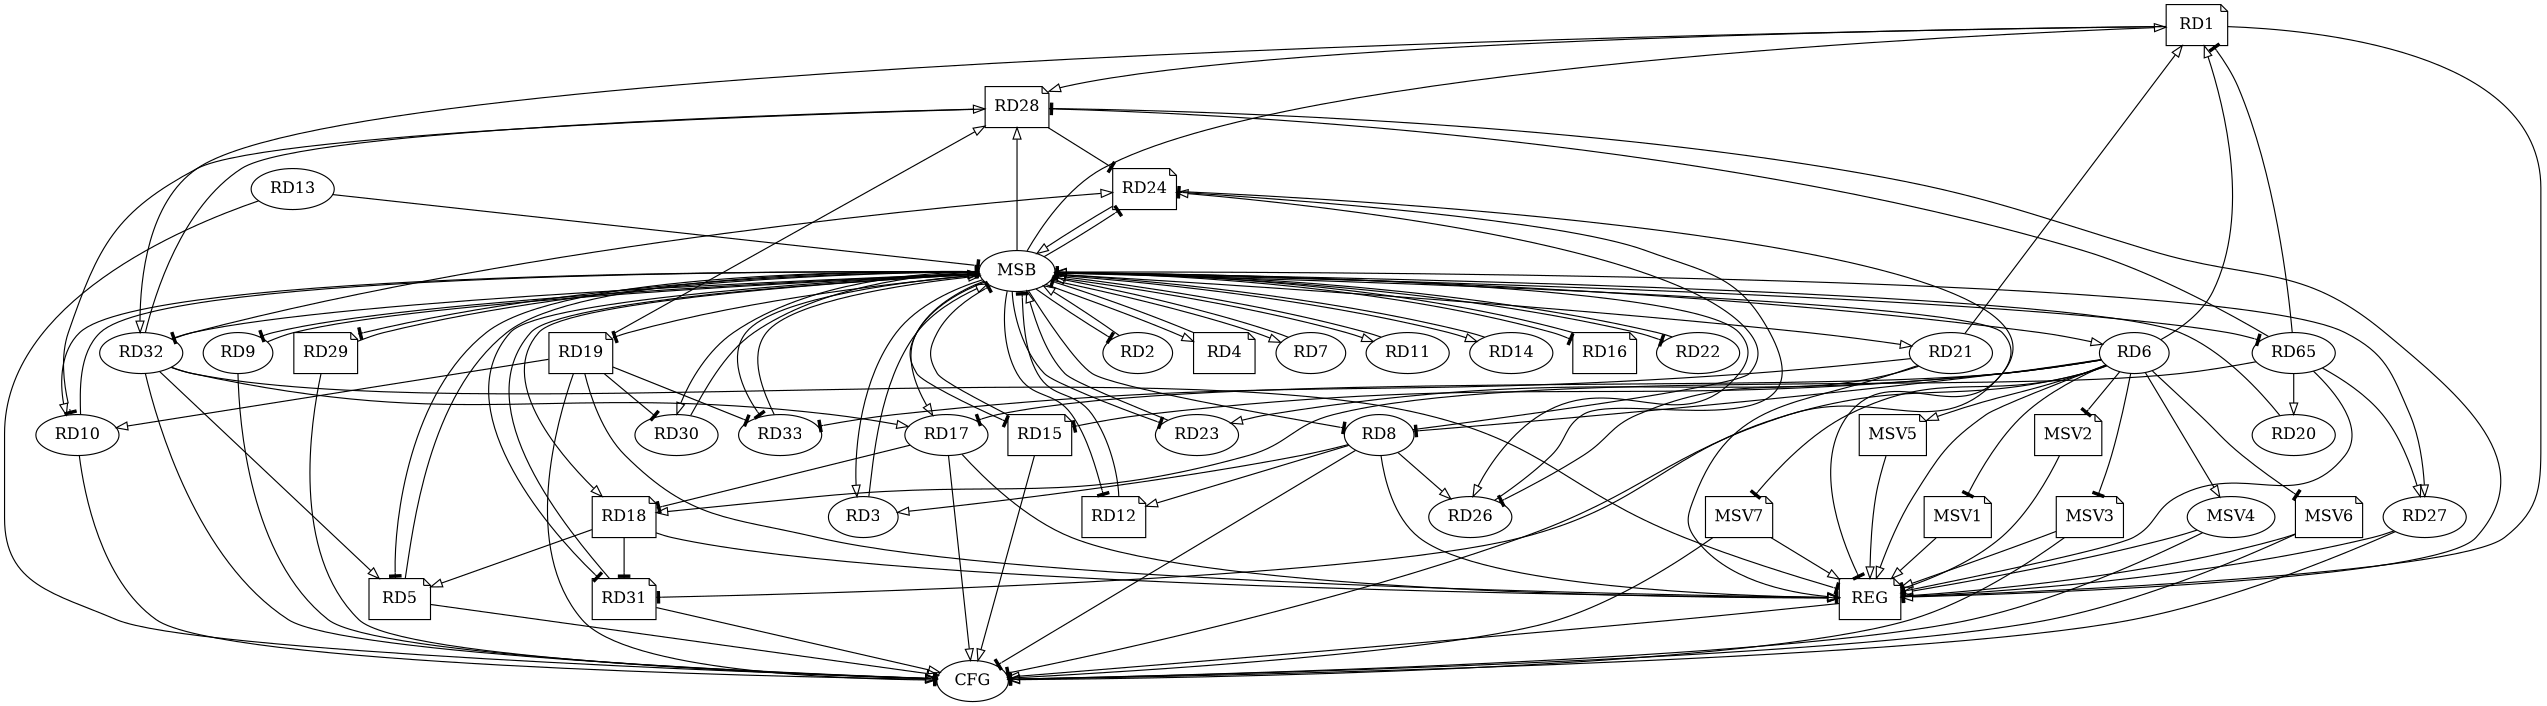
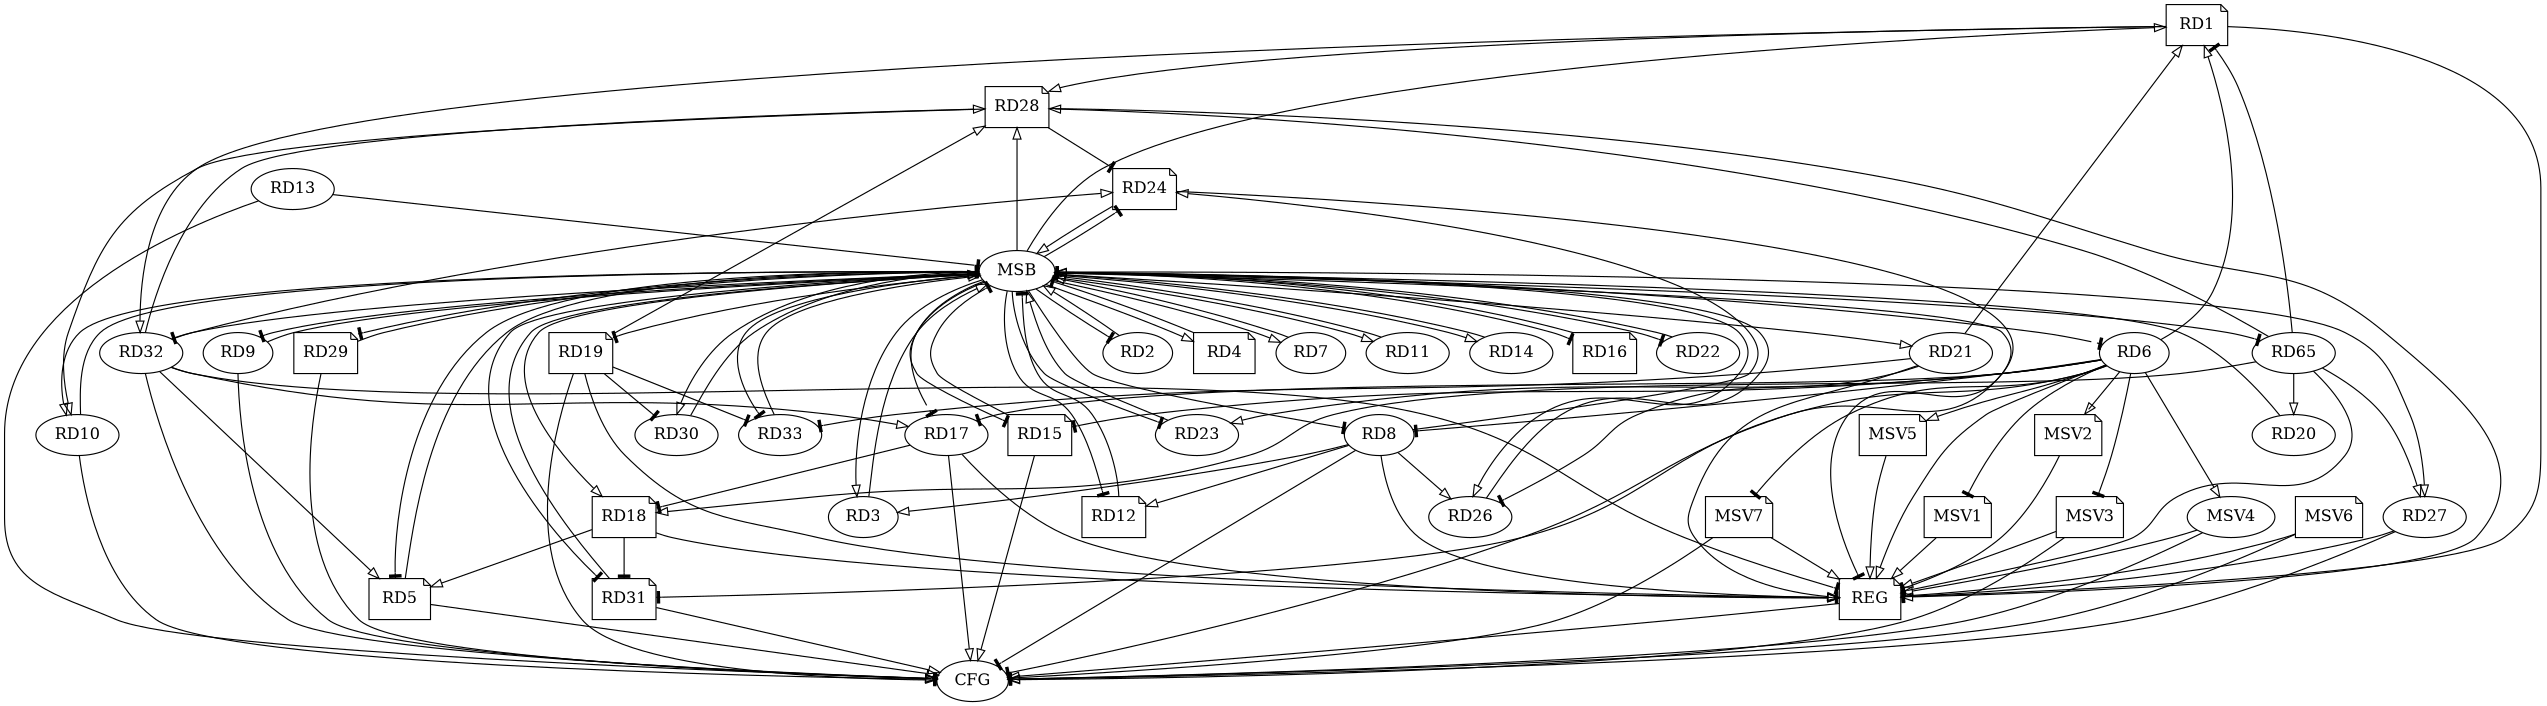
(446, 134) -> (446, 134)
(1675, 164) -> (1675, 164)
(1679, 262) -> (1768, 351)
(1574, 291) -> (1574, 291)
(920, 328) -> (920, 328)
(2104, 391) -> (2104, 391)
(296, 399) -> none
(2220, 435) -> none
